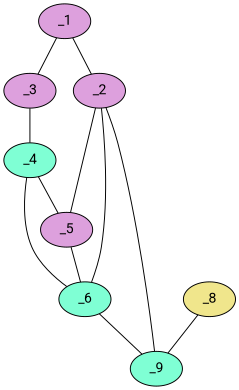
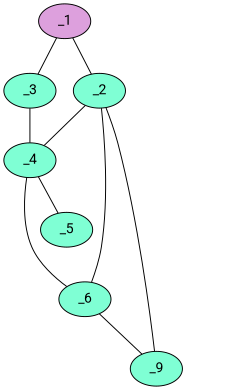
(30, 91) -> (30, 91)
(99, 91) -> (99, 91)
(83, 160) -> (65, 125)
(67, 230) -> (67, 230)
(76, 265) -> none
(209, 299) -> none
